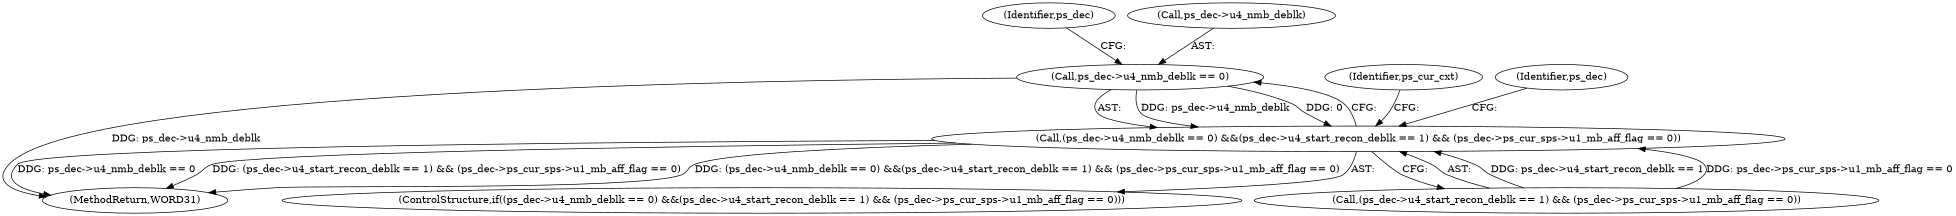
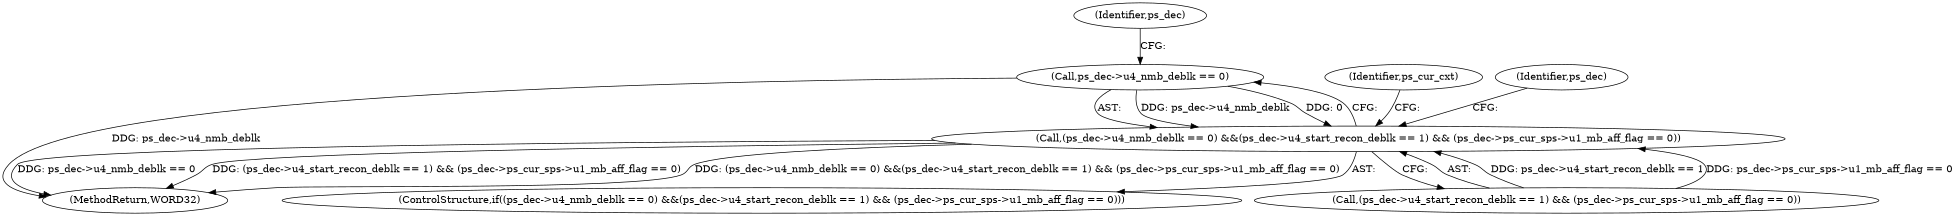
(1232, 16) -> none
(135, 200) -> (135, 200)
